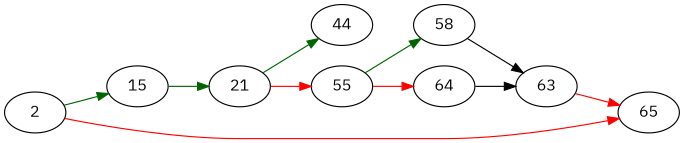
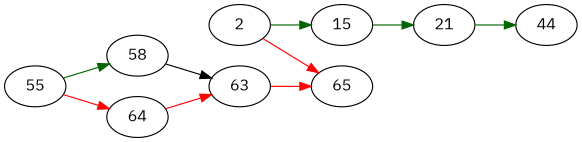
(285, 86) -> none
(490, 86) -> (183, 103)
